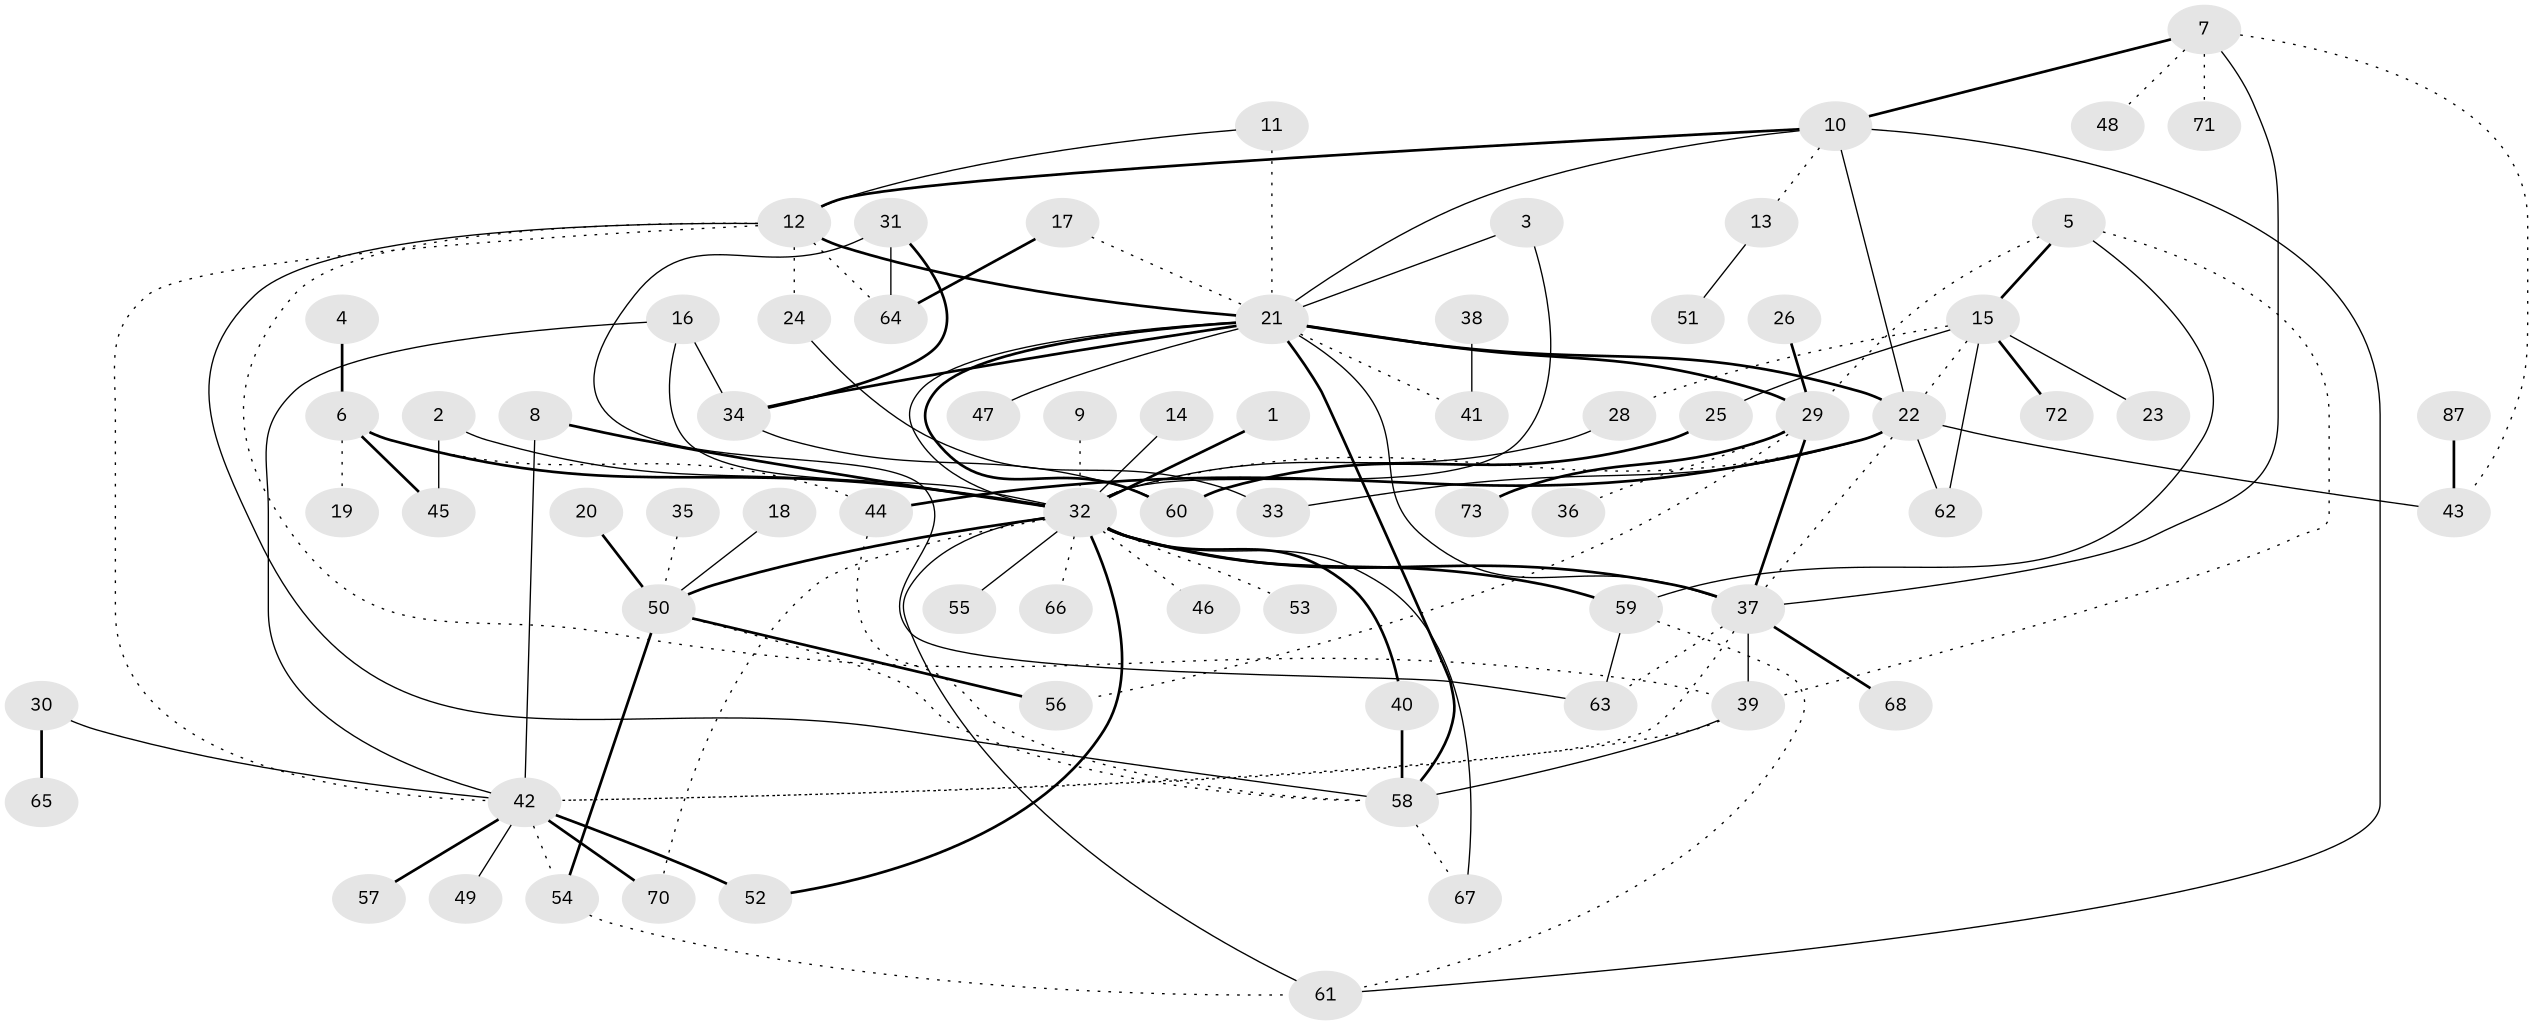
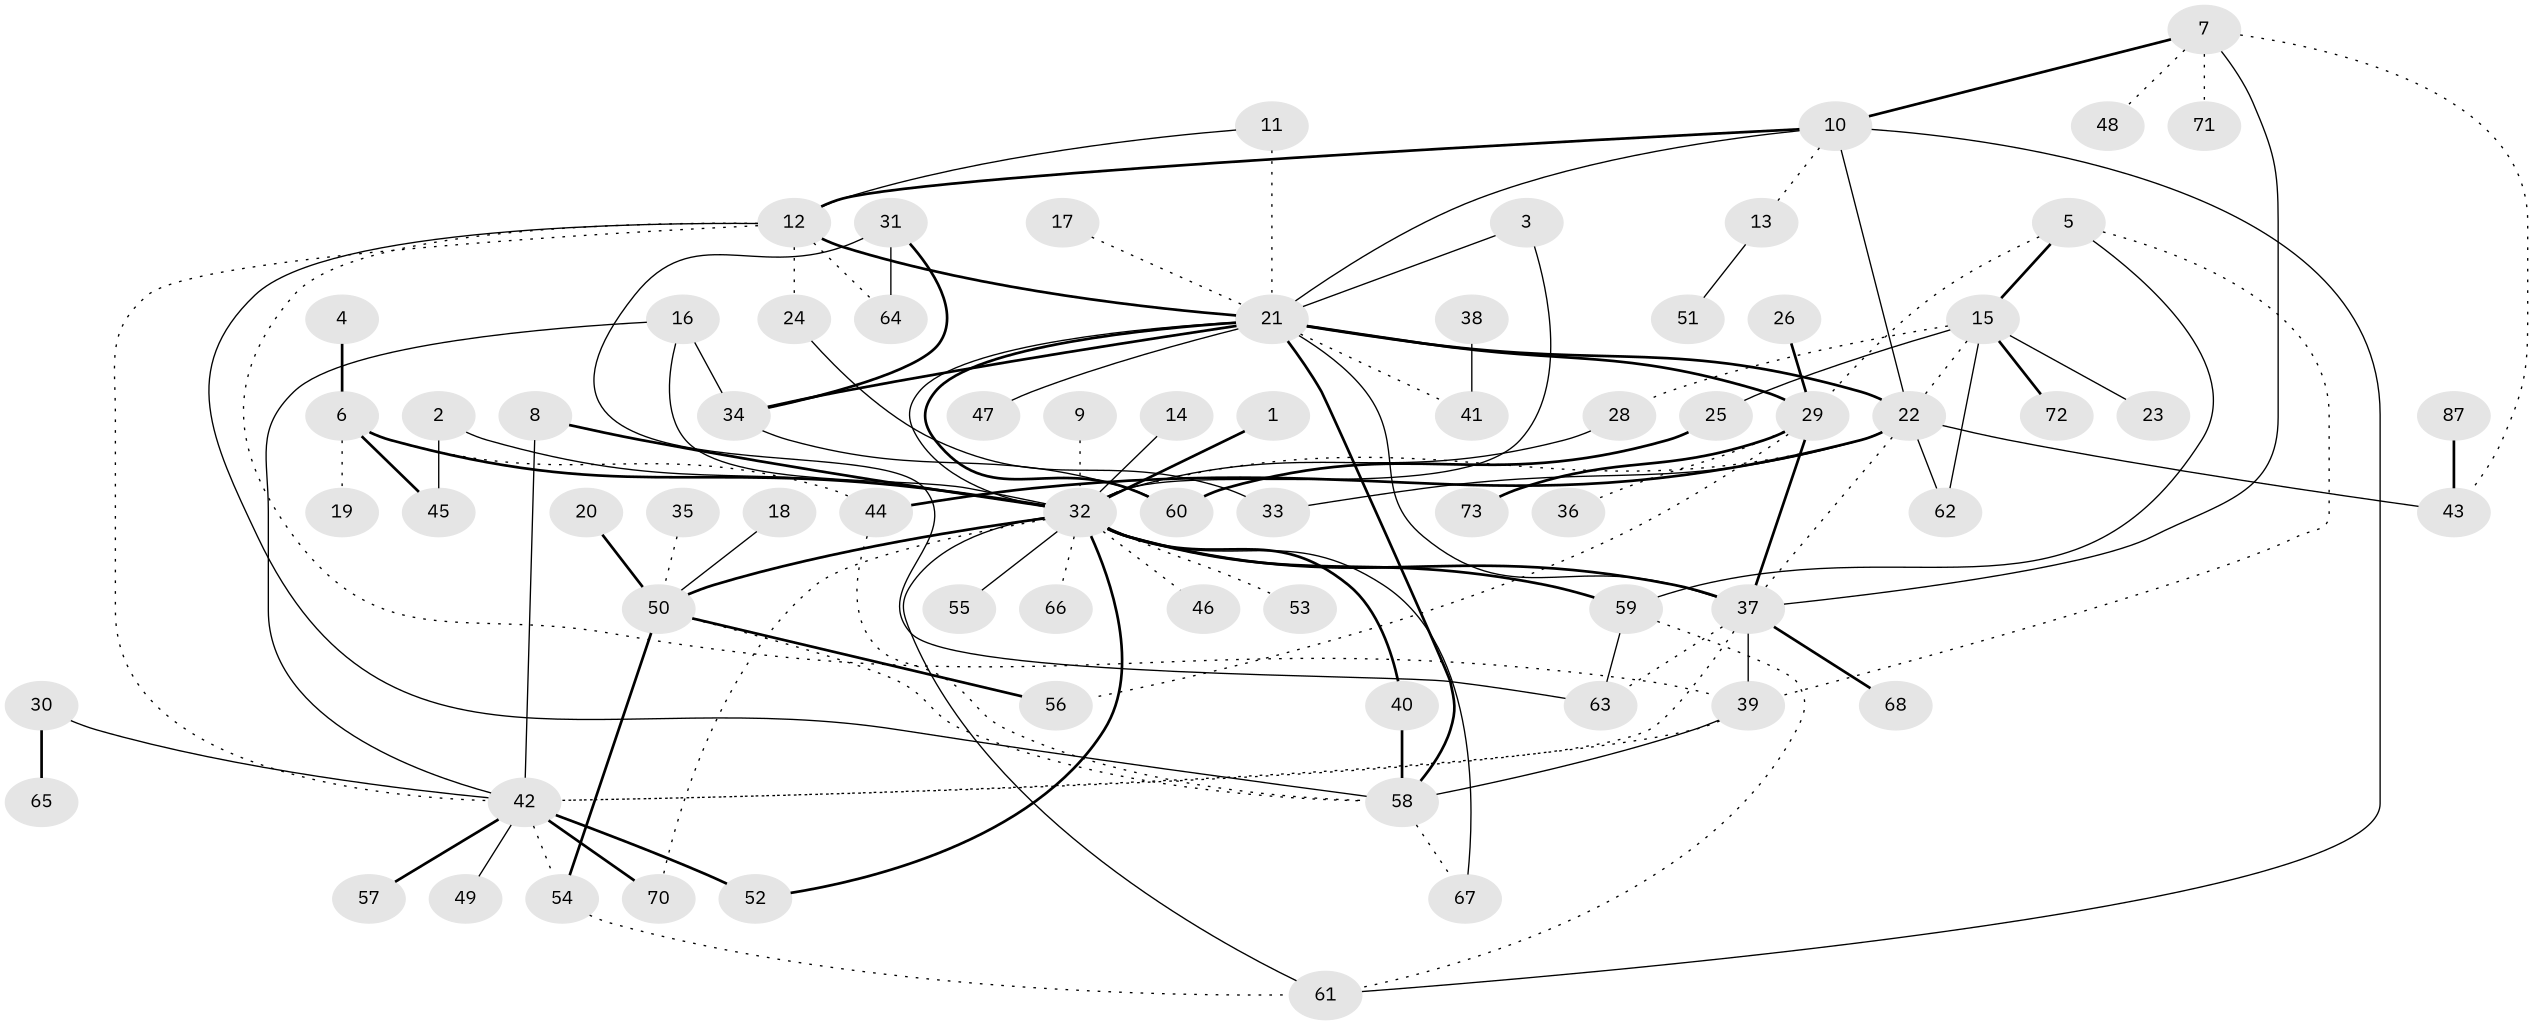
(977, 271) -> none
